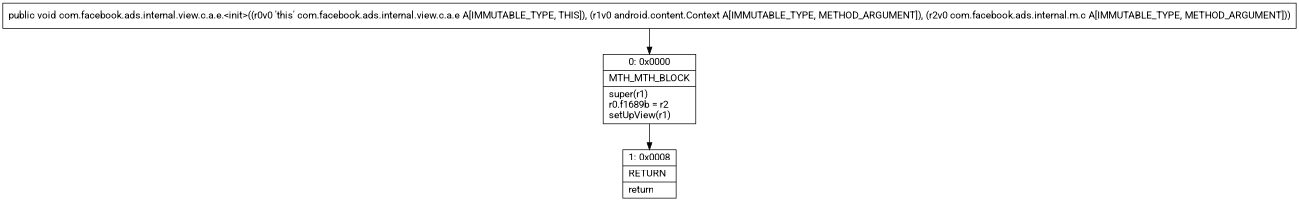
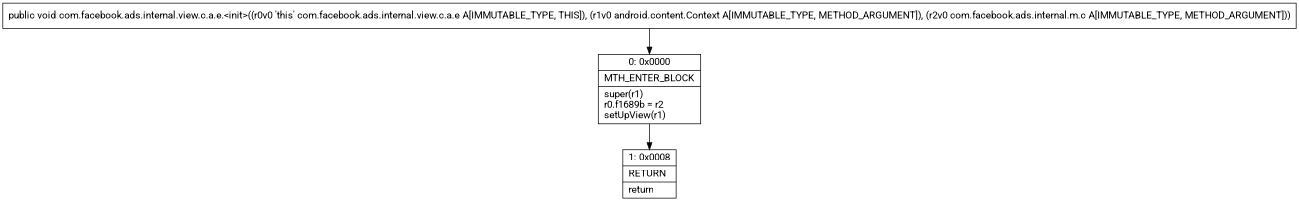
(649, 78) -> (649, 78)
